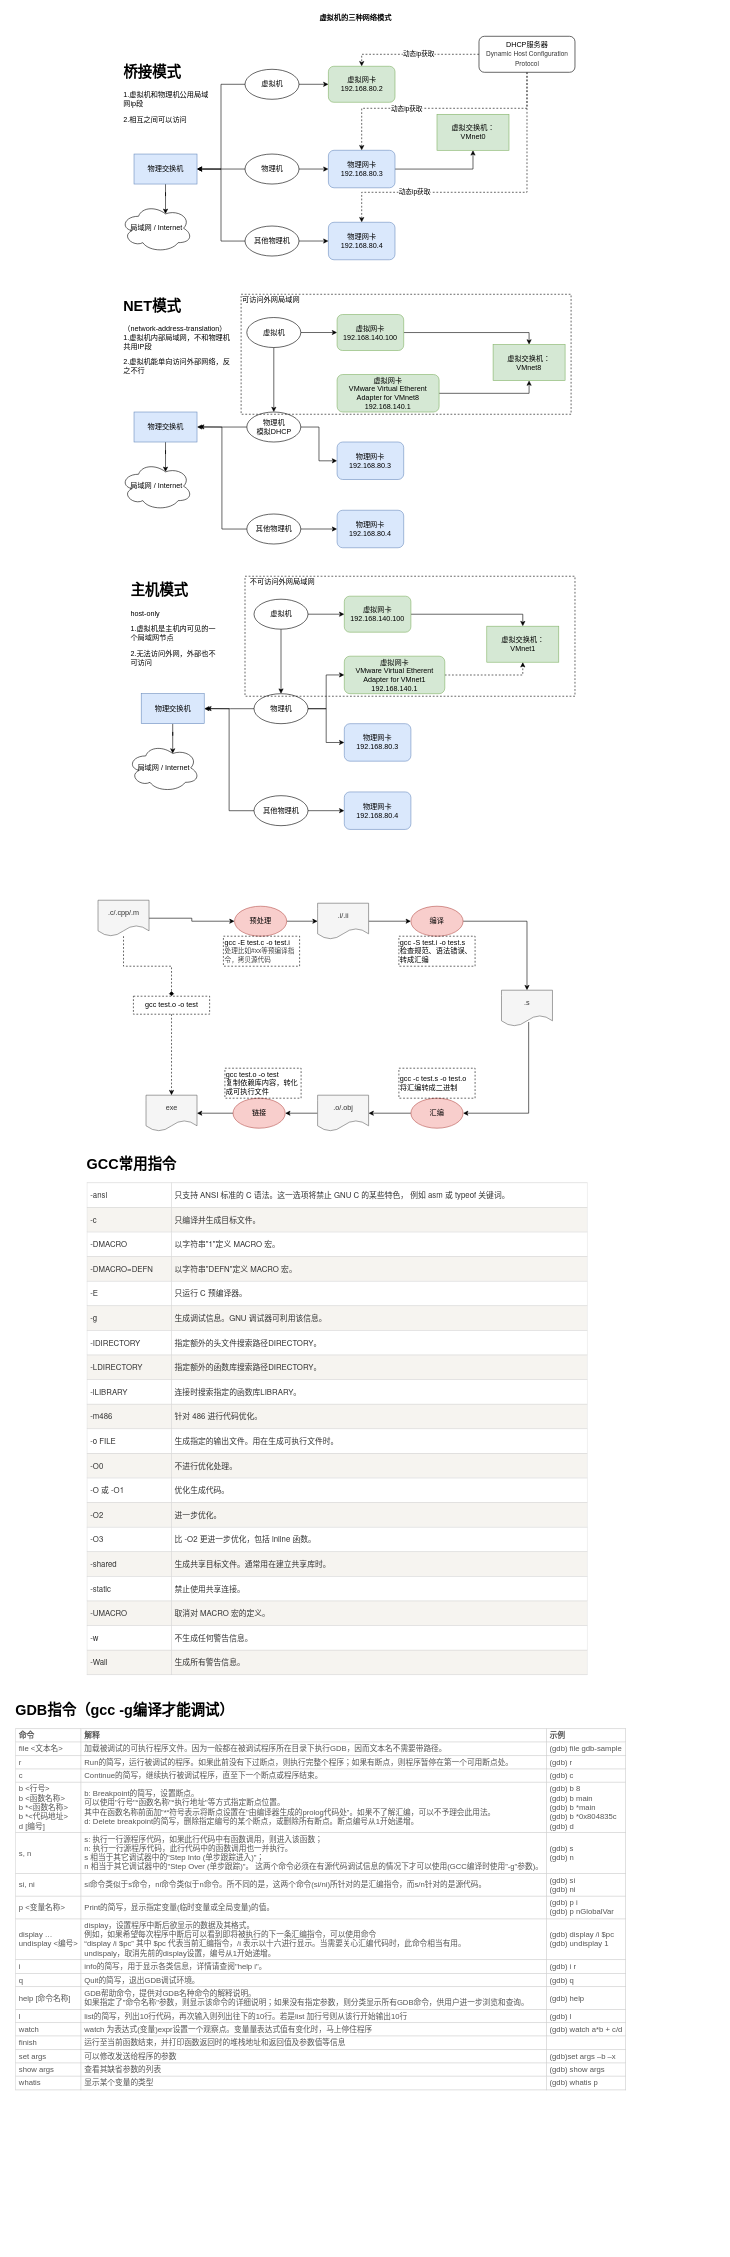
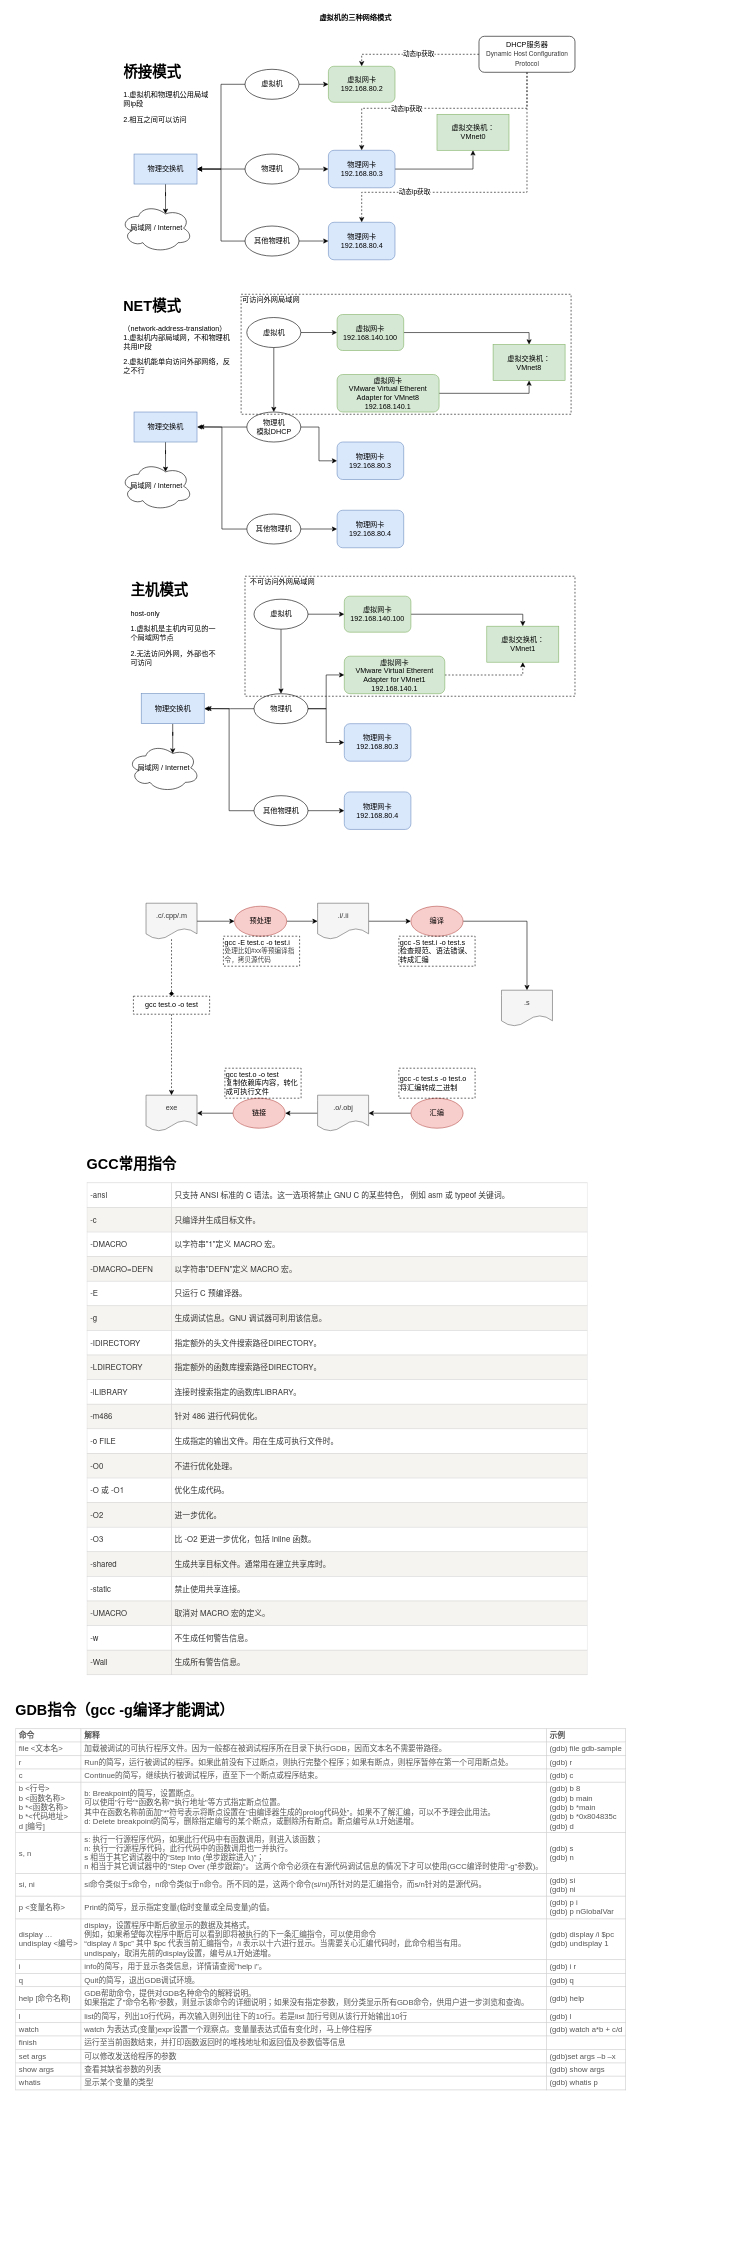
(123, 918) -> (171, 921)
(528, 1068) -> none
